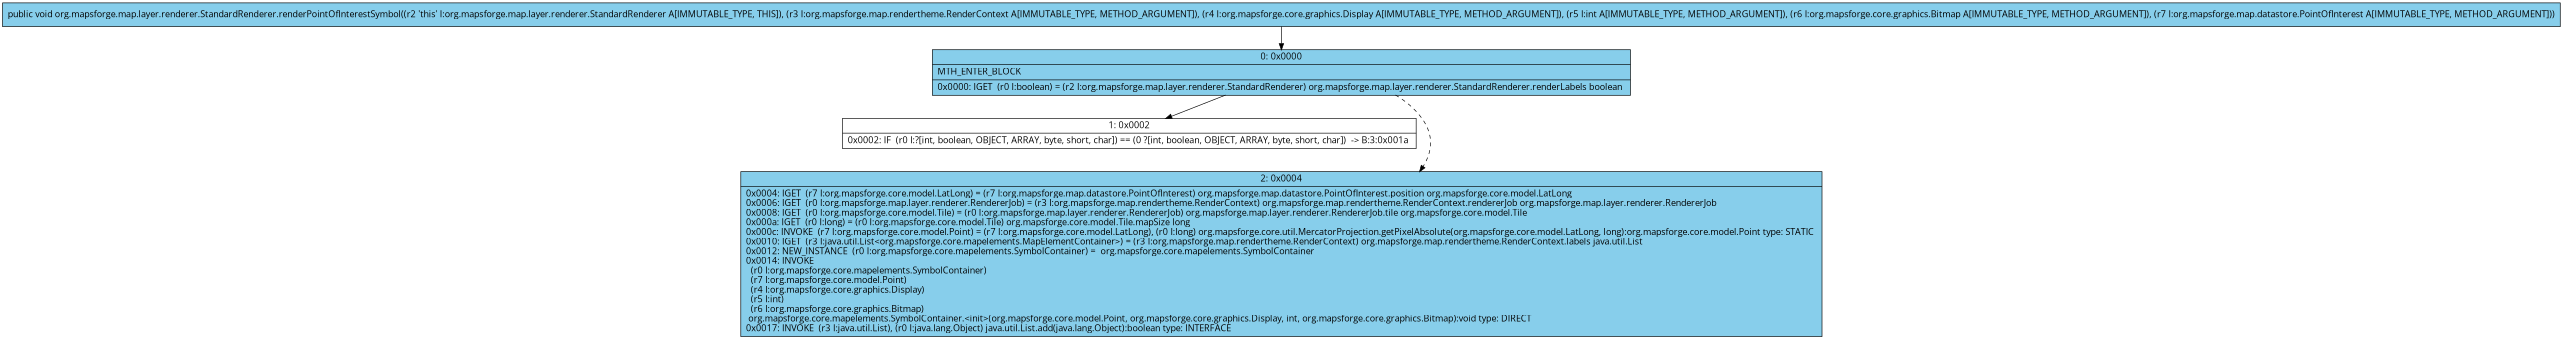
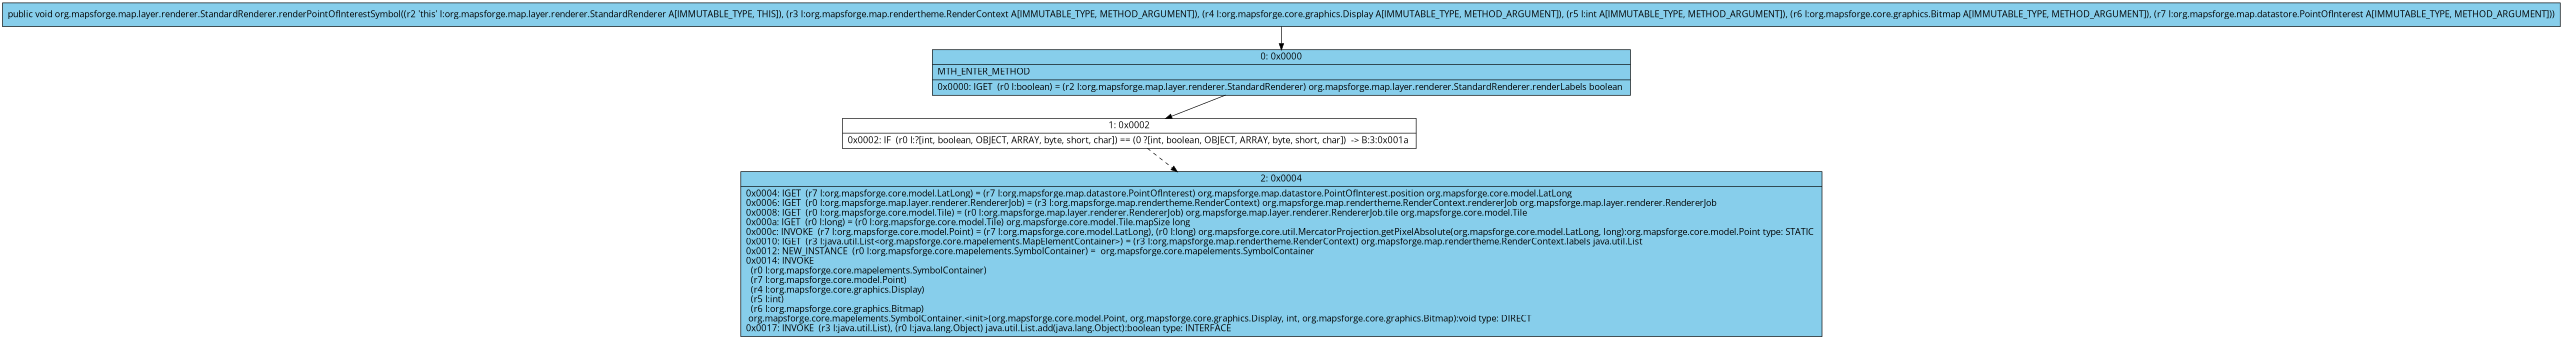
(979, 72) -> (984, 72)
(1426, 125) -> (1160, 158)
